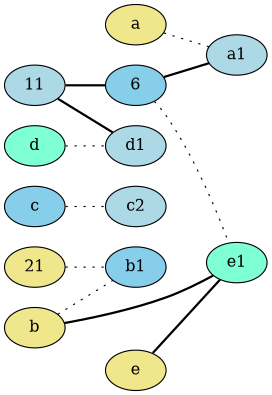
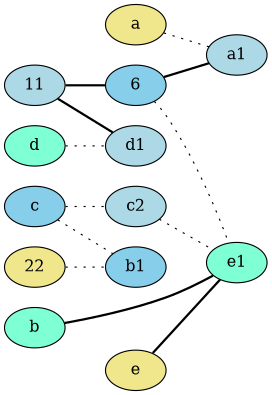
none -> (186, 234)
(35, 267) -> (35, 267)
(85, 297) -> (85, 237)
(35, 328) -> (35, 328)
